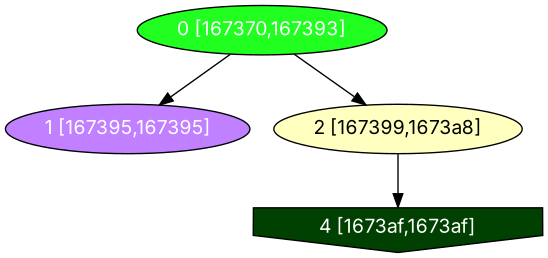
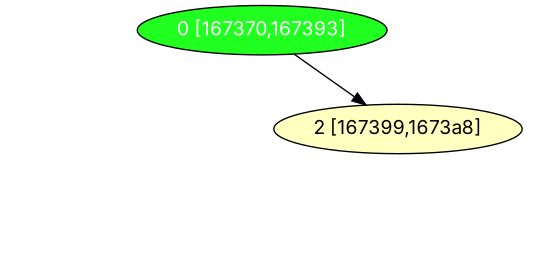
(128, 129) -> none
(398, 228) -> none
